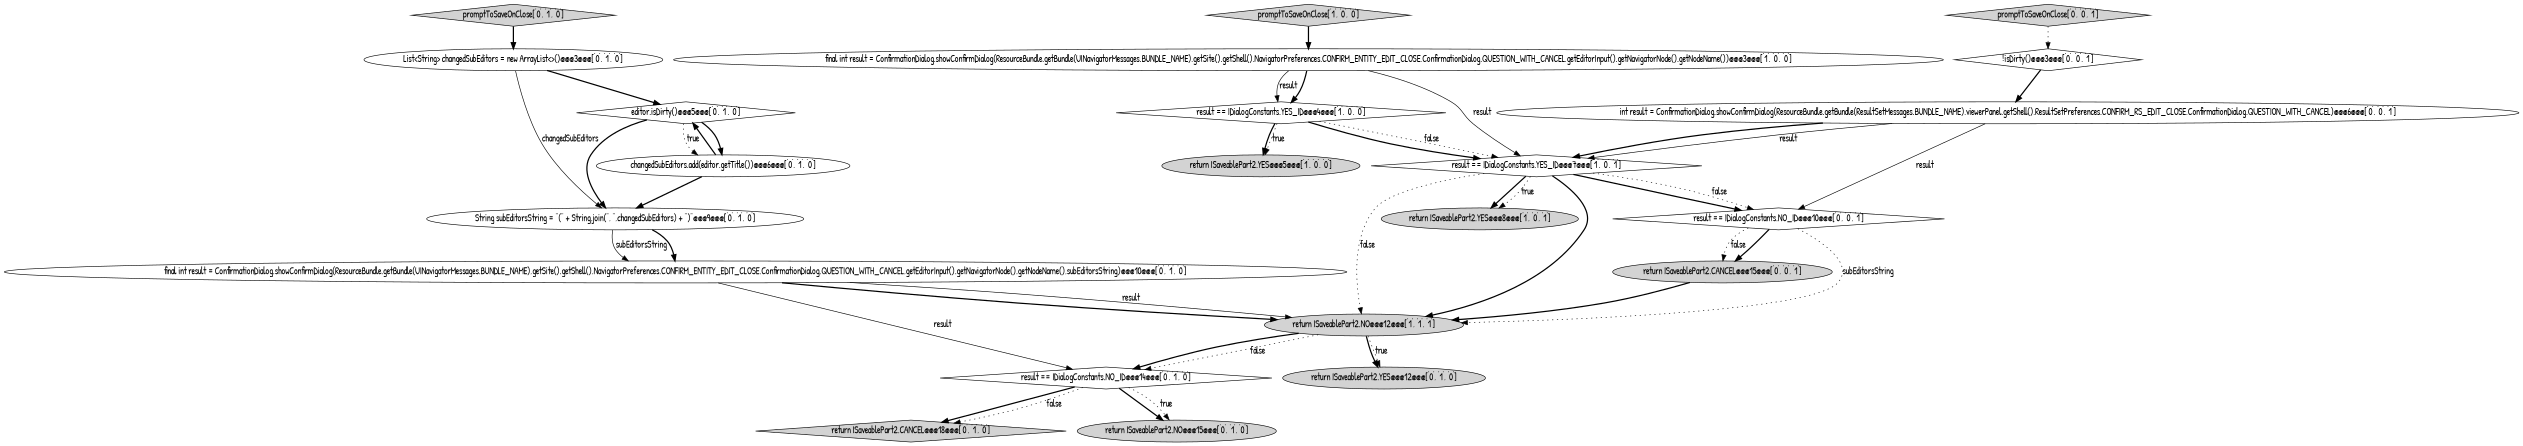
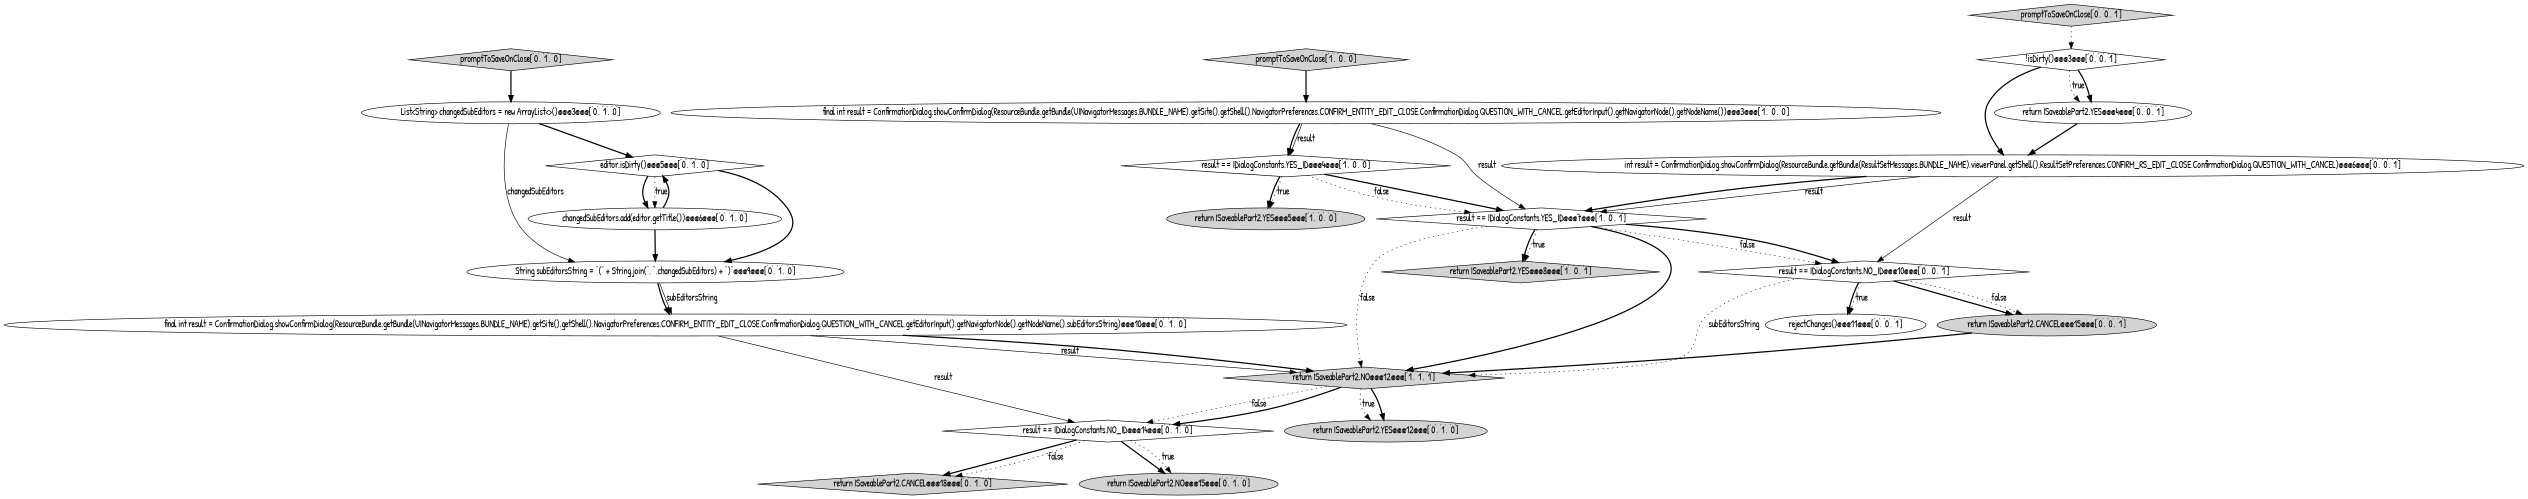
none -> (2093, 113)
(1480, 219) -> (1521, 272)
(1364, 325) -> (1364, 378)
none -> (1846, 325)
